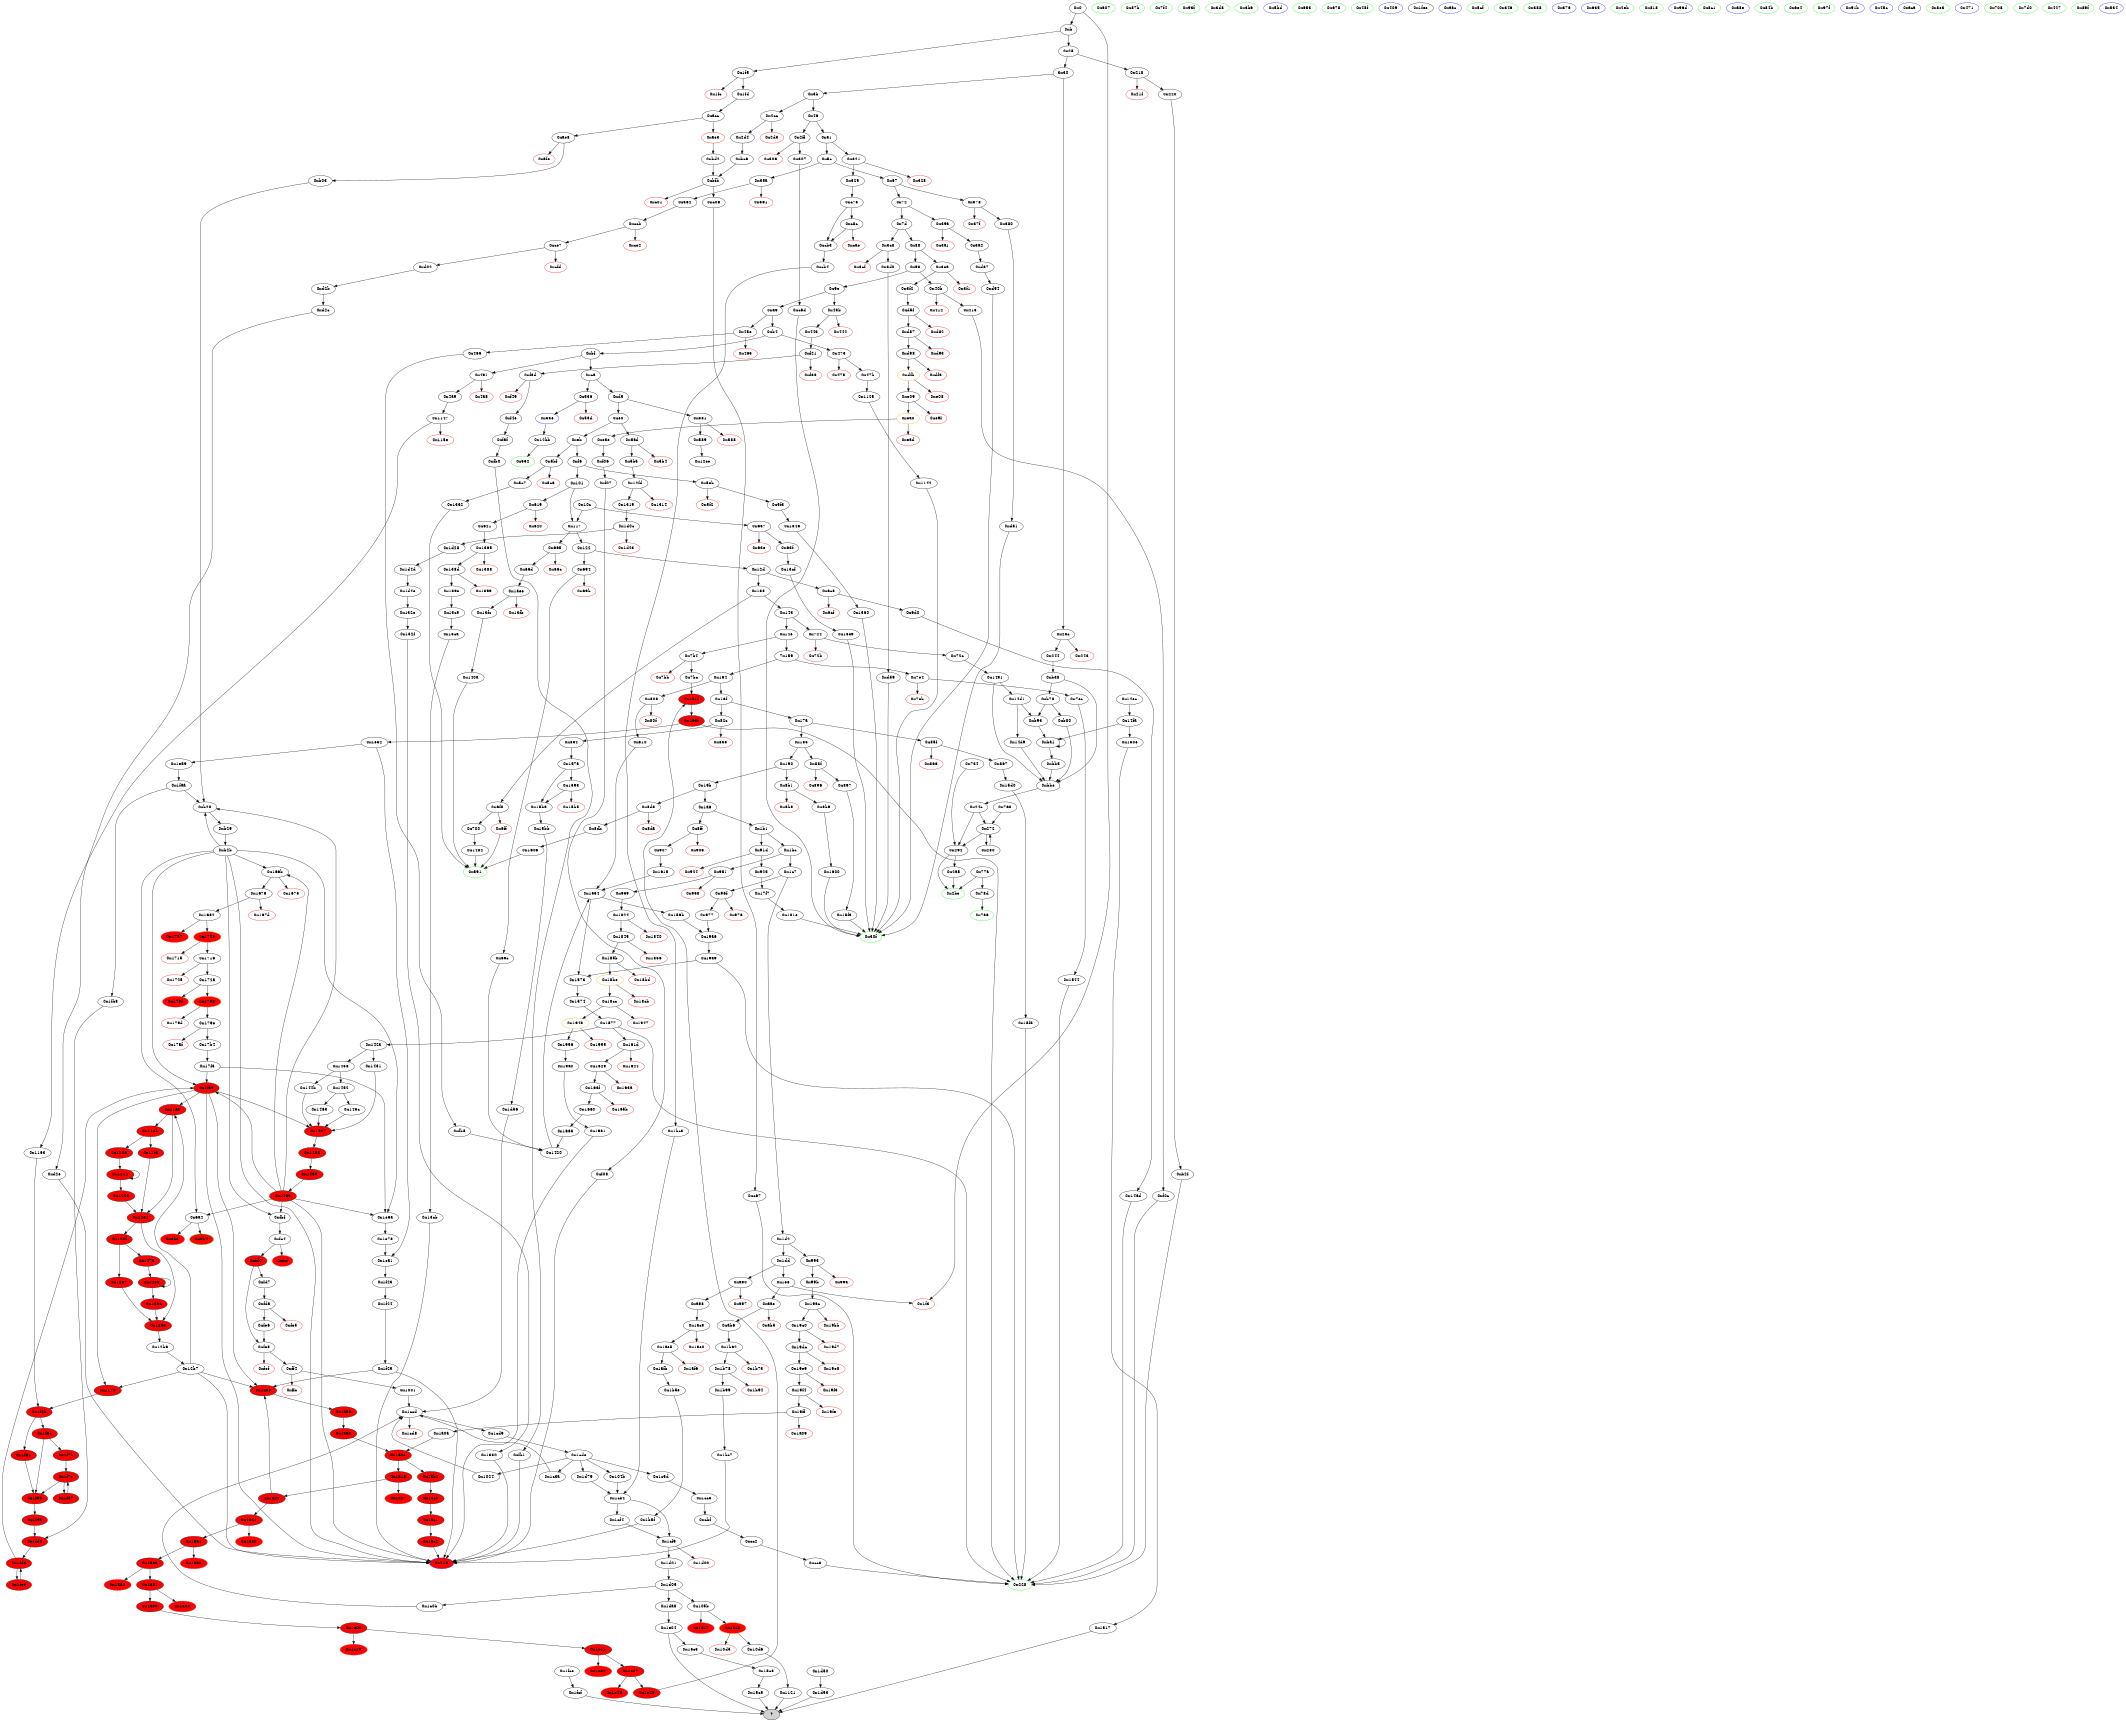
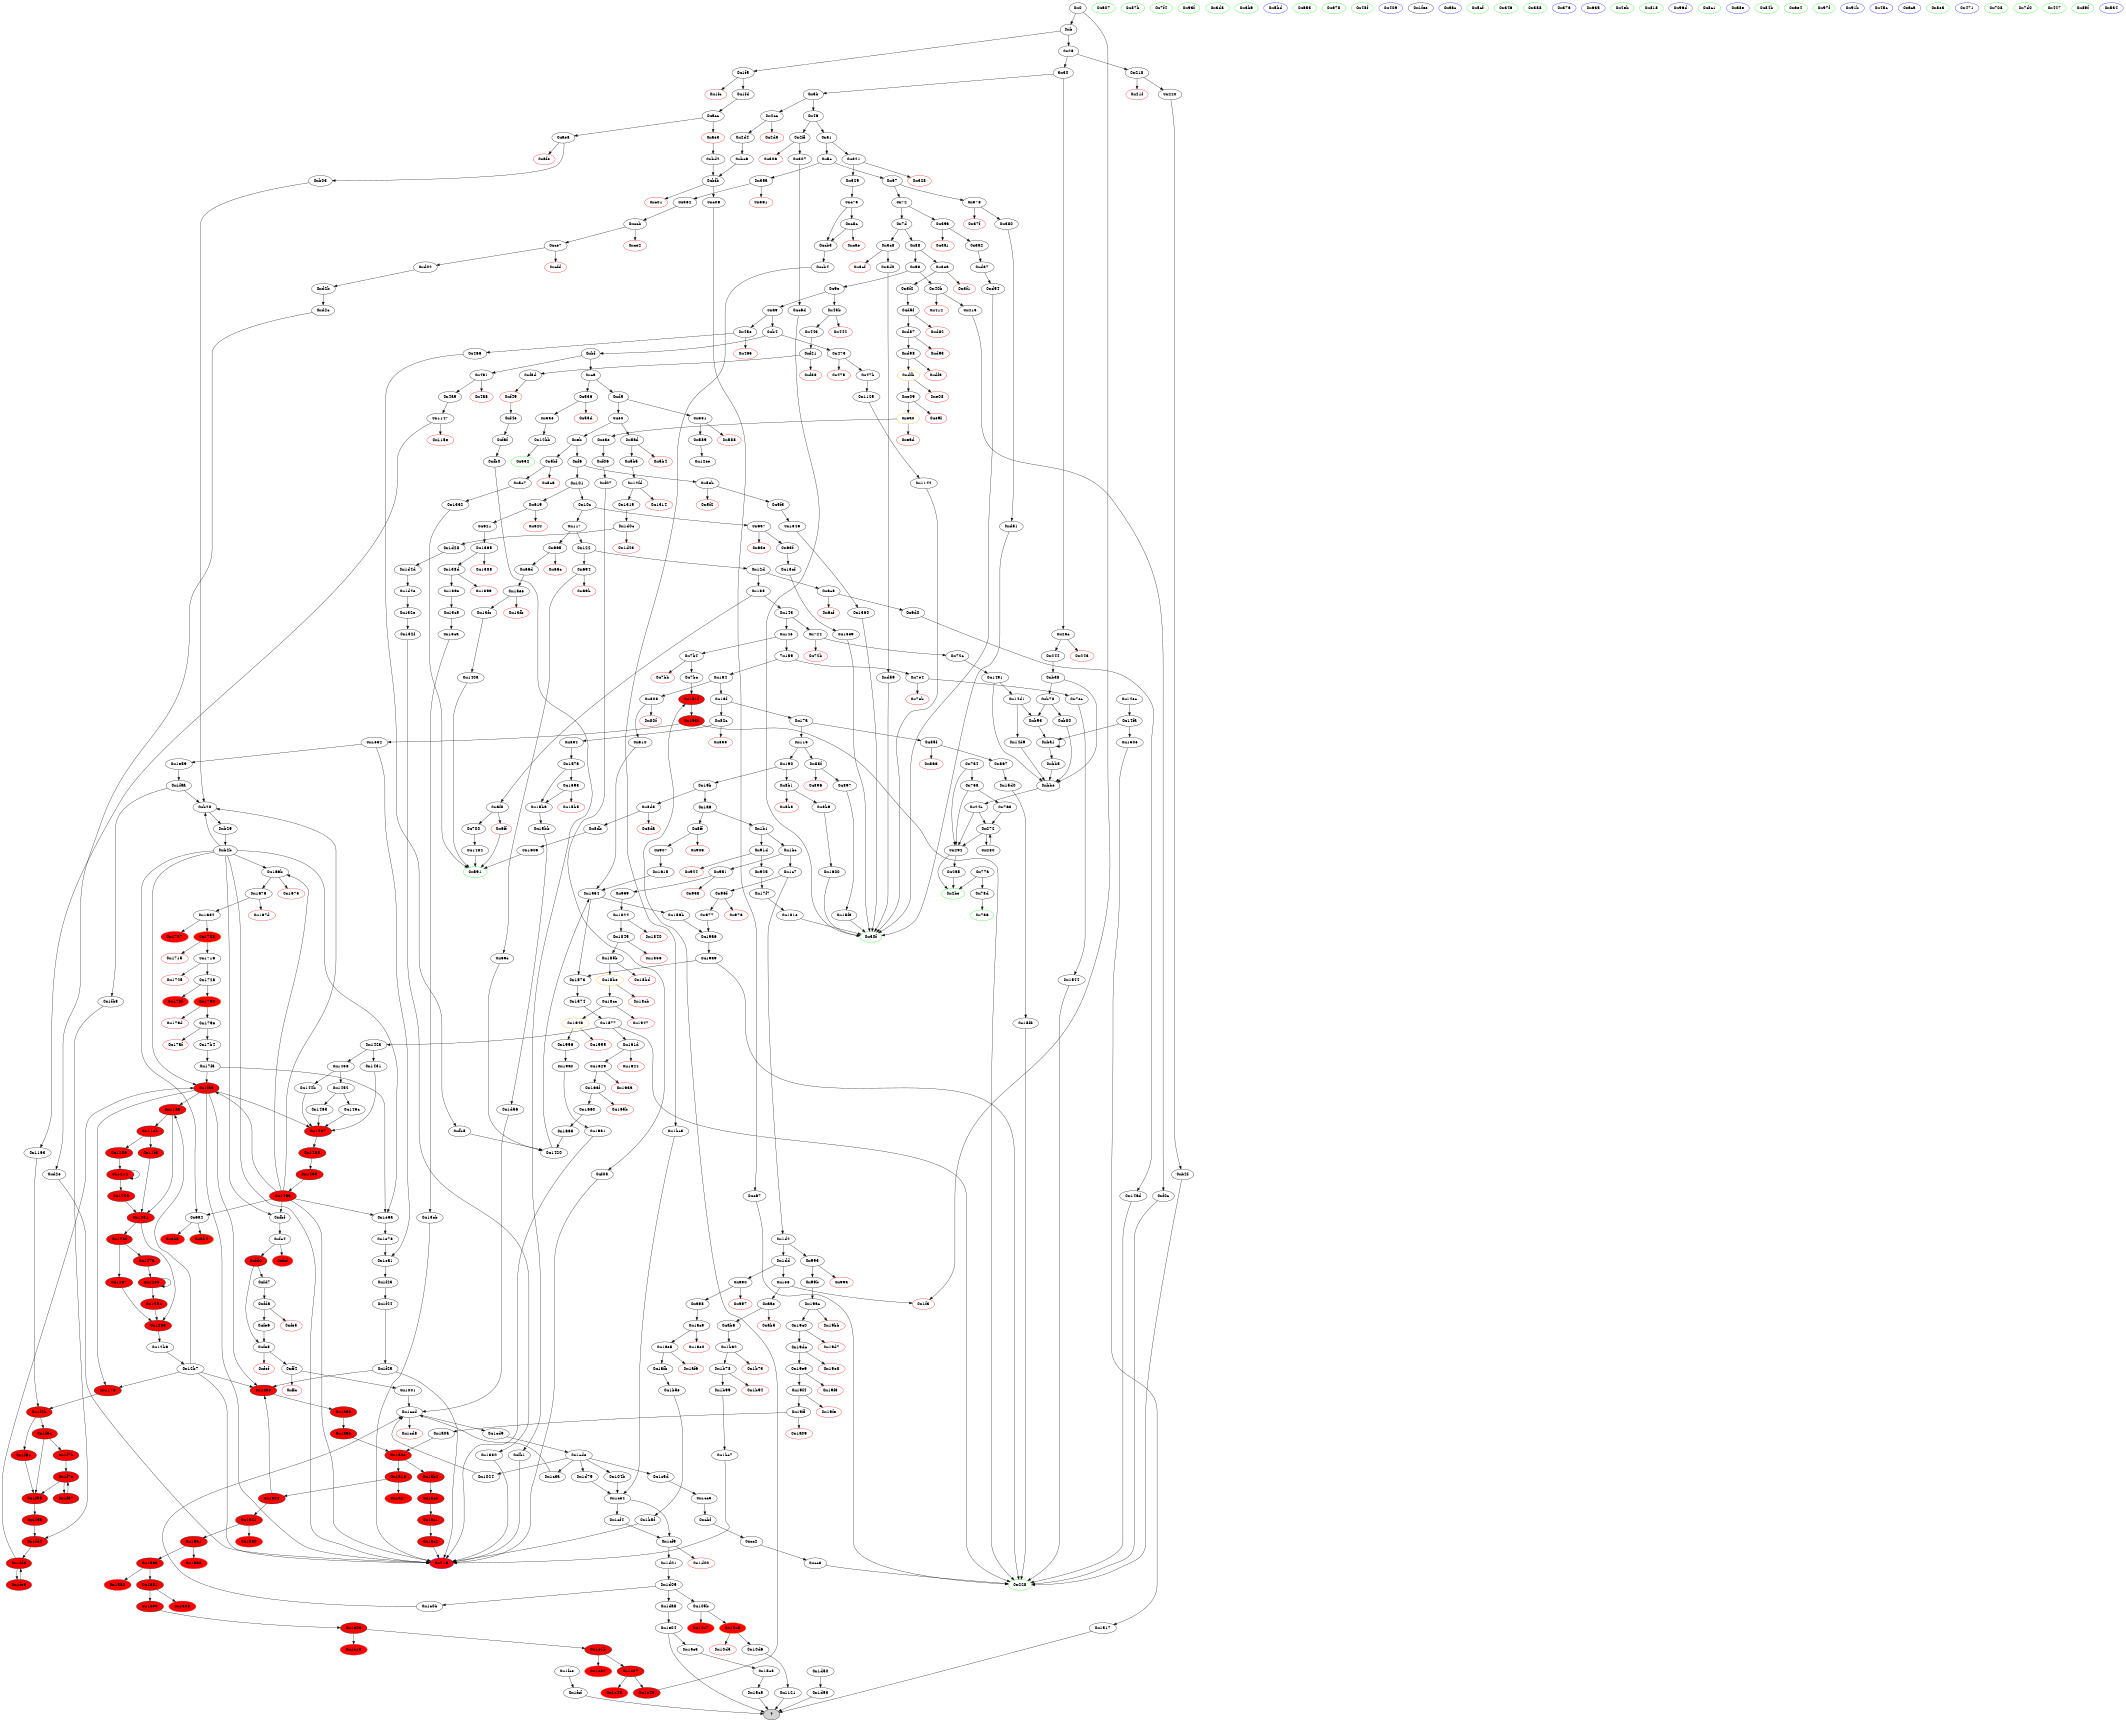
(527, 397) -> (511, 406)
(547, 419) -> (547, 419)
(570, 503) -> (580, 493)
(801, 743) -> (801, 743)
none -> (972, 786)
